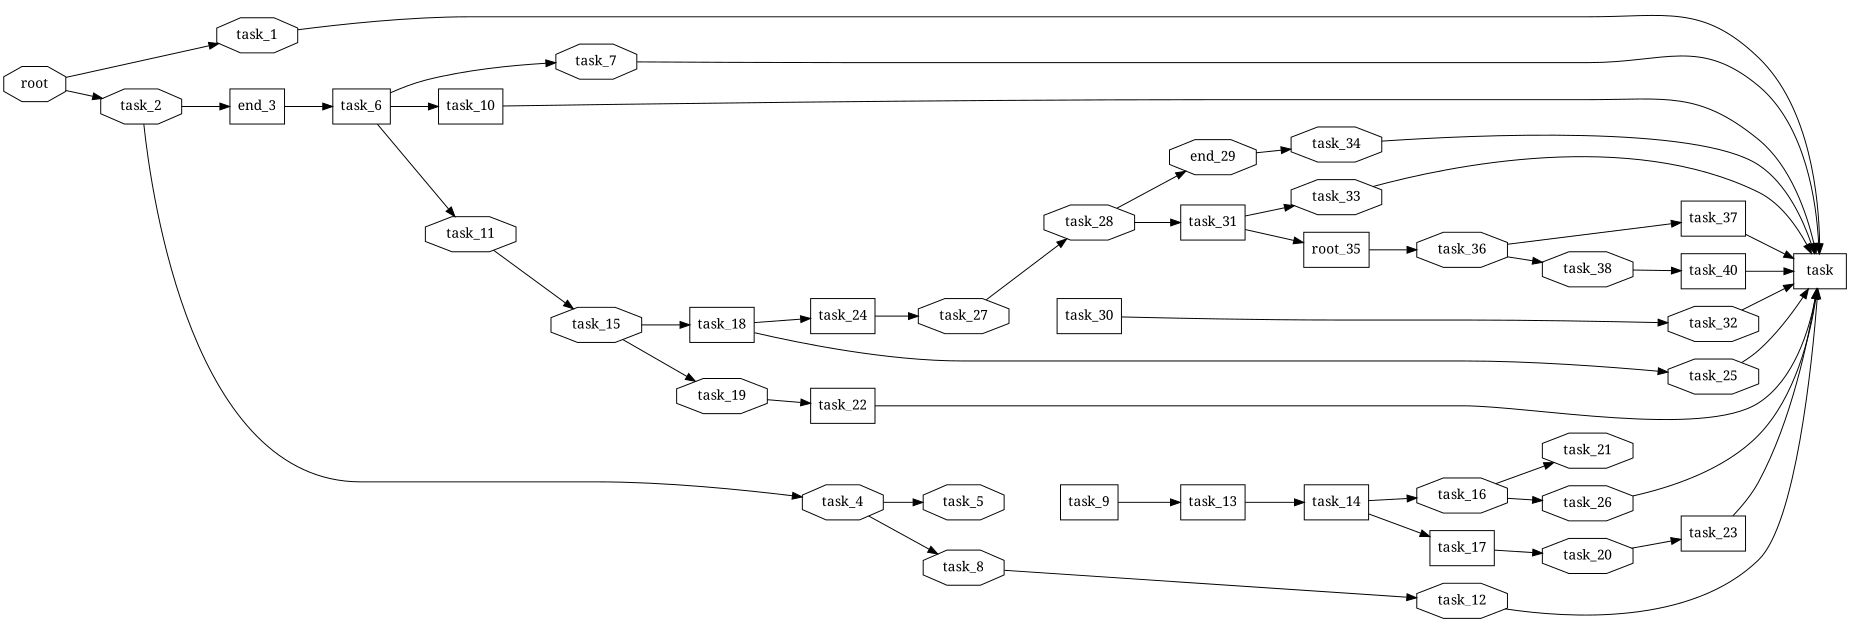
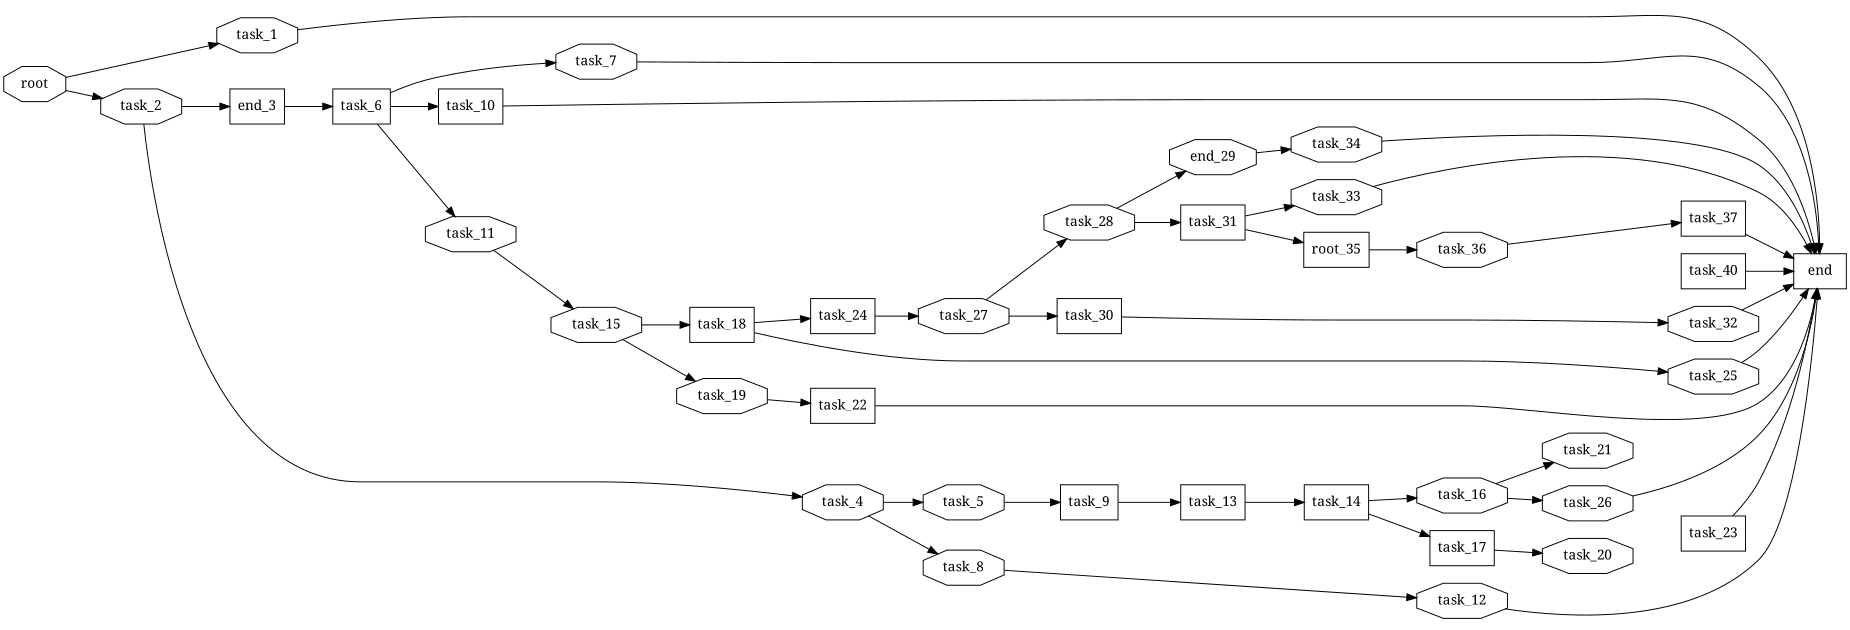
(1588, 269) -> none
(1820, 271) -> (1820, 271)
none -> (1028, 316)
none -> (1027, 502)
(1651, 545) -> none
